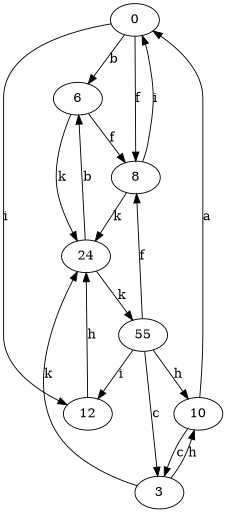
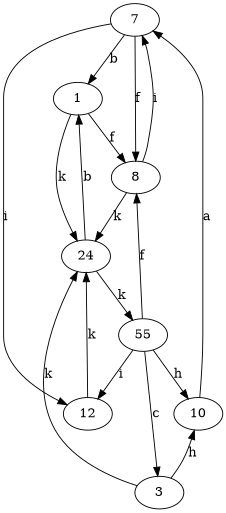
(135, 20) -> (135, 20)
(78, 99) -> (78, 99)
(92, 335) -> (92, 335)
(176, 447) -> none
